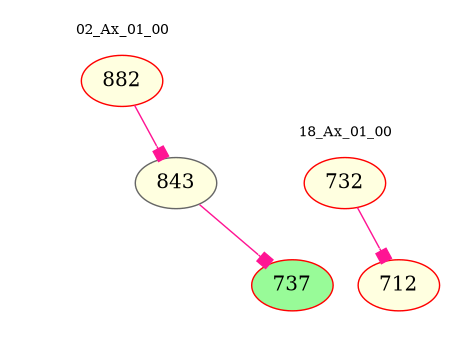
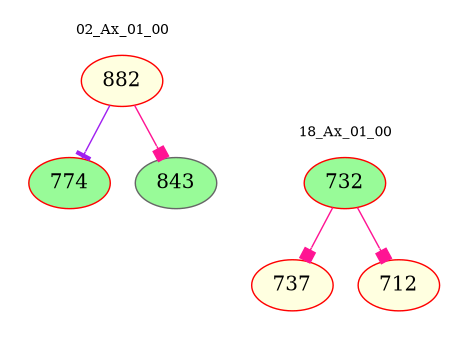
none -> (70, 183)
(176, 183) -> (176, 183)
(345, 183) -> (345, 183)
(229, 230) -> (322, 228)
(292, 285) -> (292, 285)
